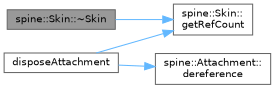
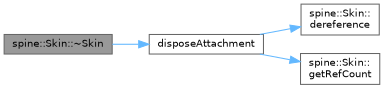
(139, 20) -> (125, 44)
(213, 69) -> (340, 20)
